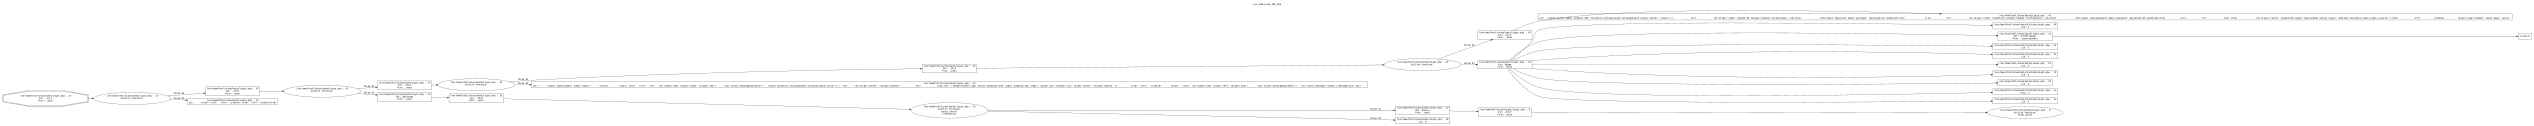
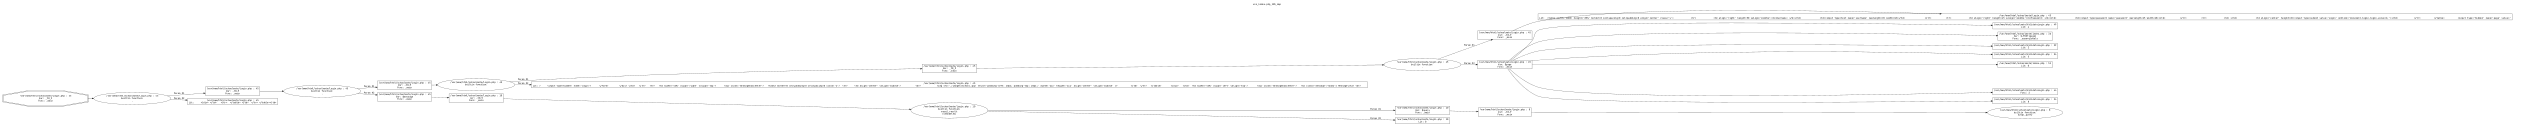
(2525, 36) -> none
(2025, 74) -> none
(2025, 83) -> none
